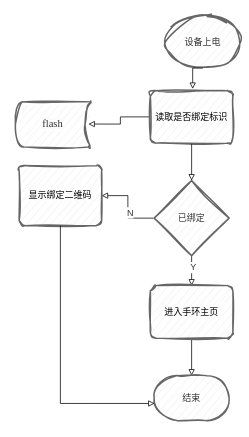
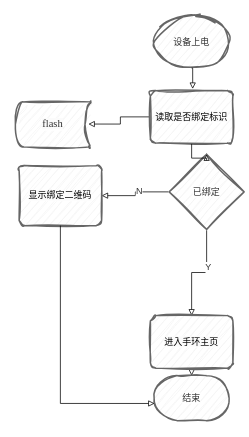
(203, 42) -> (192, 42)
(192, 218) -> (207, 192)
(192, 312) -> (192, 342)
